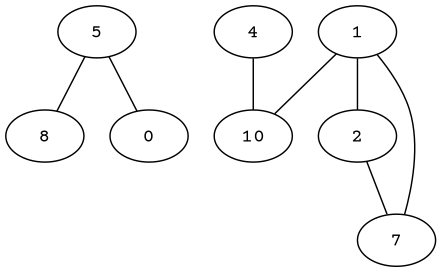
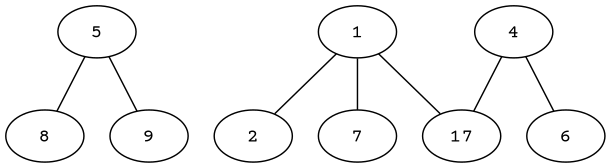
(149, 136) -> (149, 136)
(253, 136) -> (462, 136)
none -> (566, 136)
(377, 188) -> none
